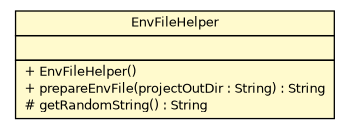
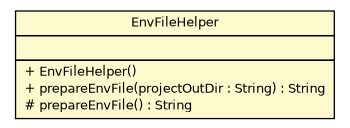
(117, 106) -> (109, 106)
